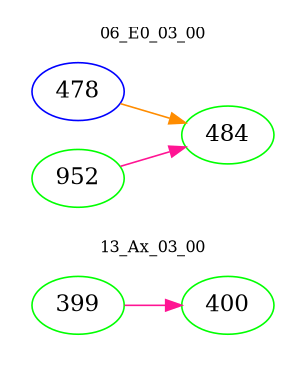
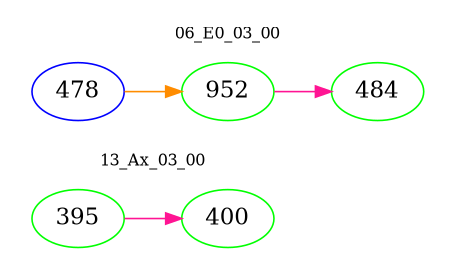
(145, 111) -> (145, 92)
(78, 305) -> (78, 219)
